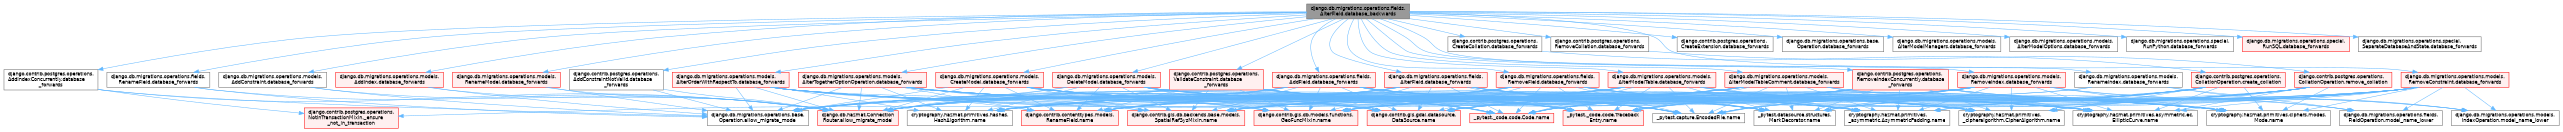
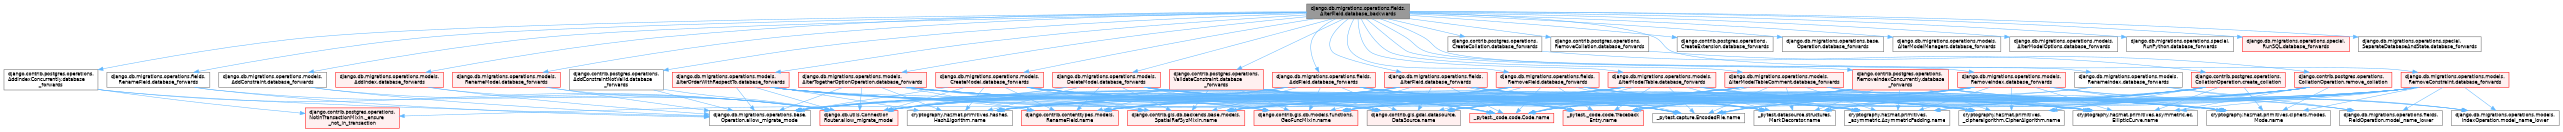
(858, 118) -> (859, 118)
(1414, 118) -> (1414, 118)
